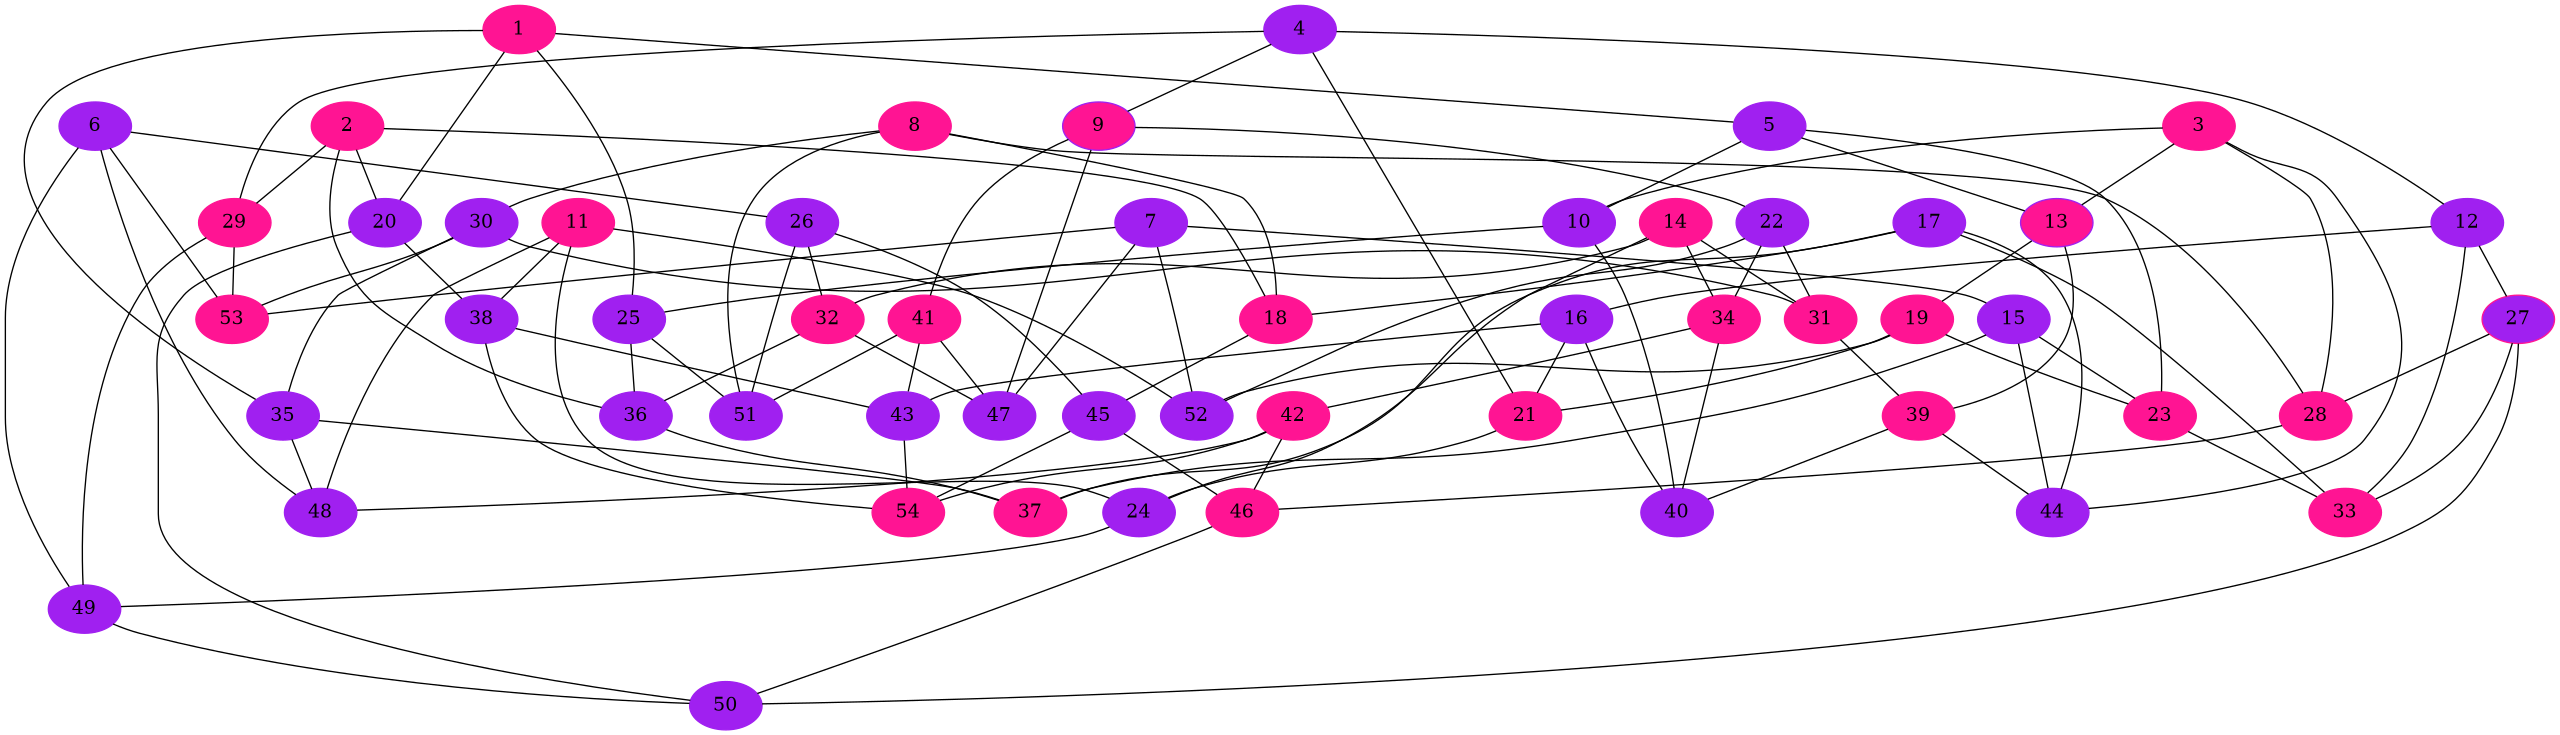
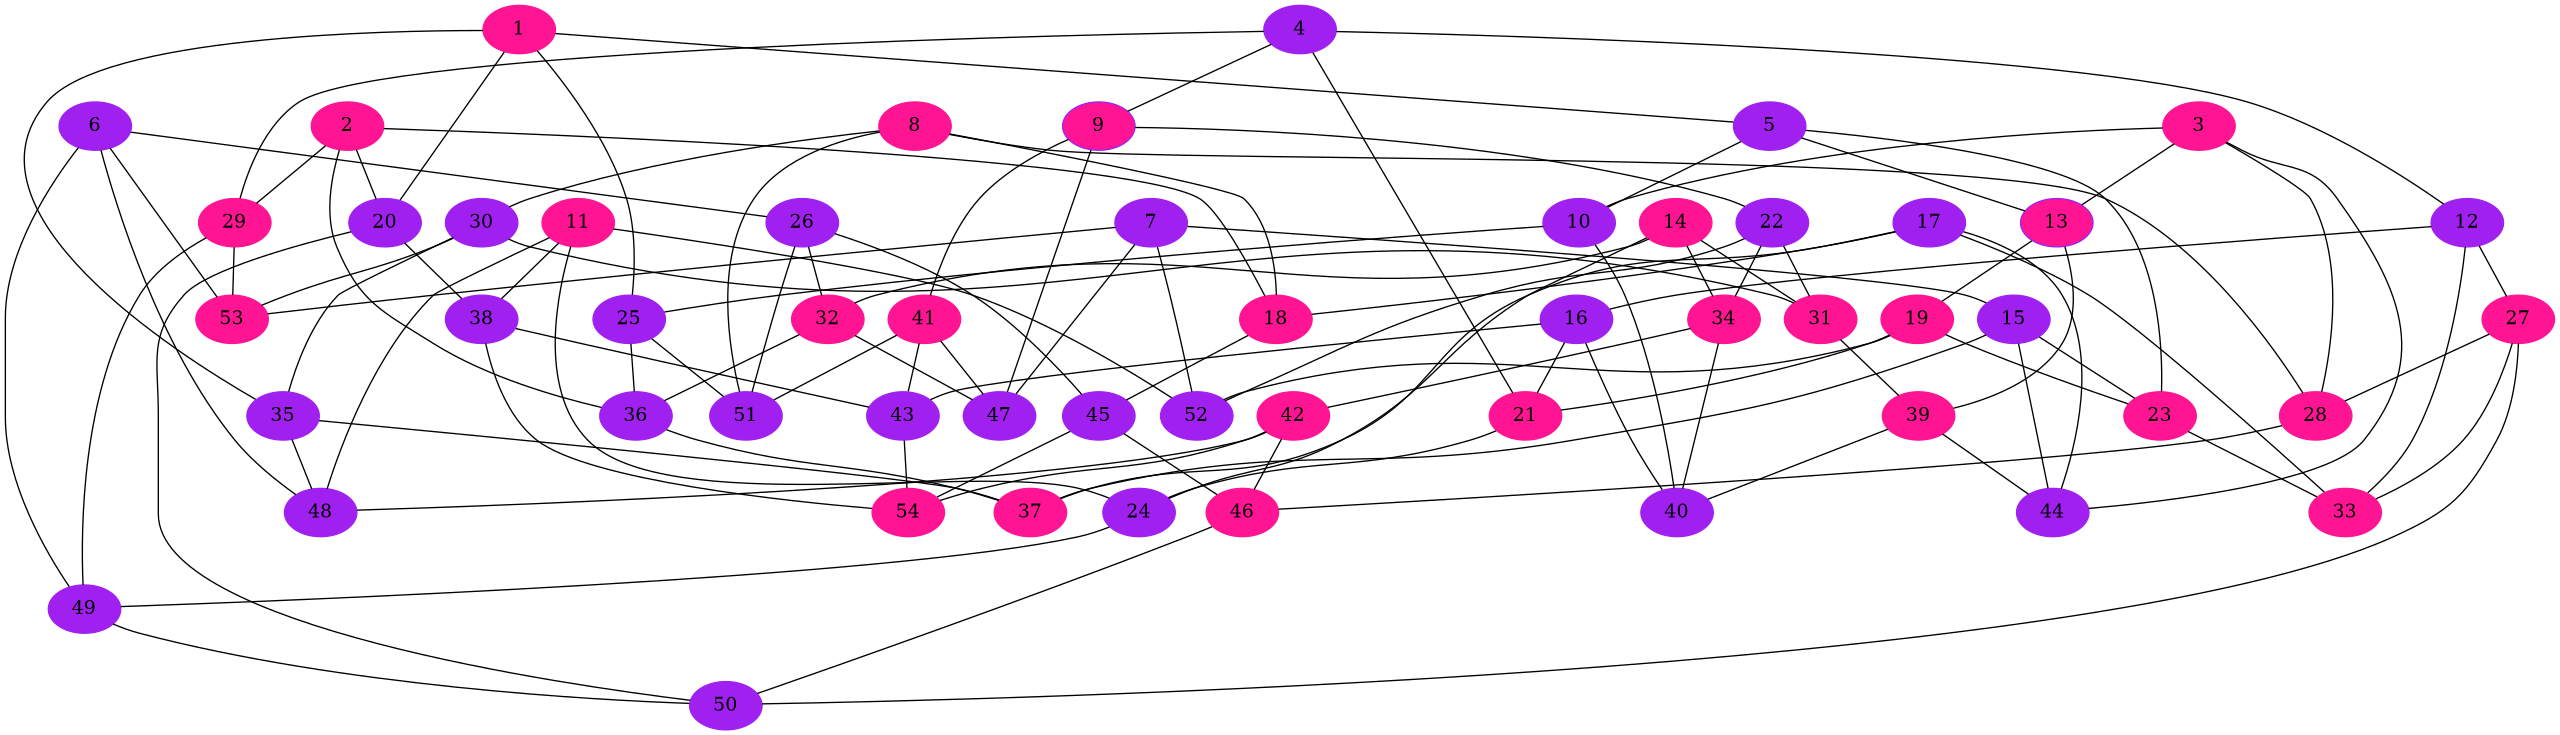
(2518, 319) -> (2518, 319)
